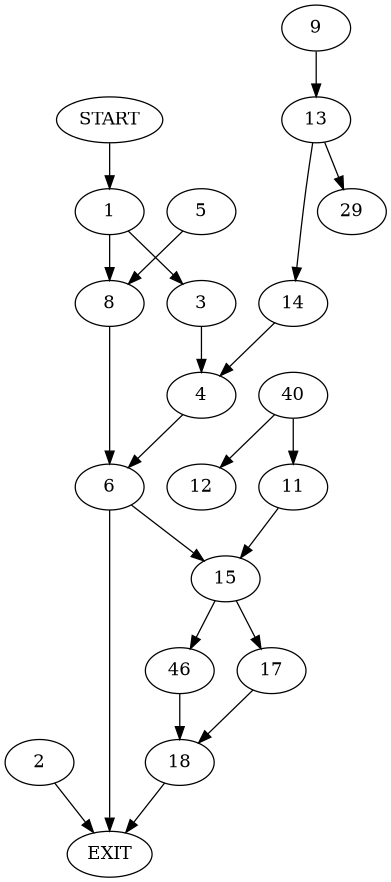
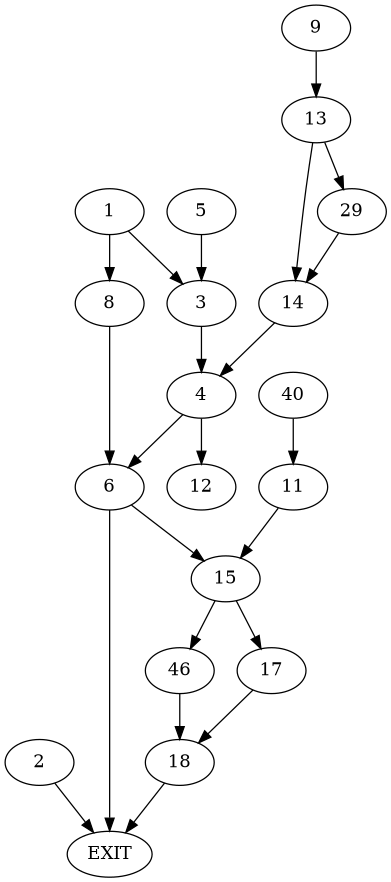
(110, 120) -> none
(161, 252) -> (201, 251)
none -> (326, 252)
(252, 437) -> (201, 435)
